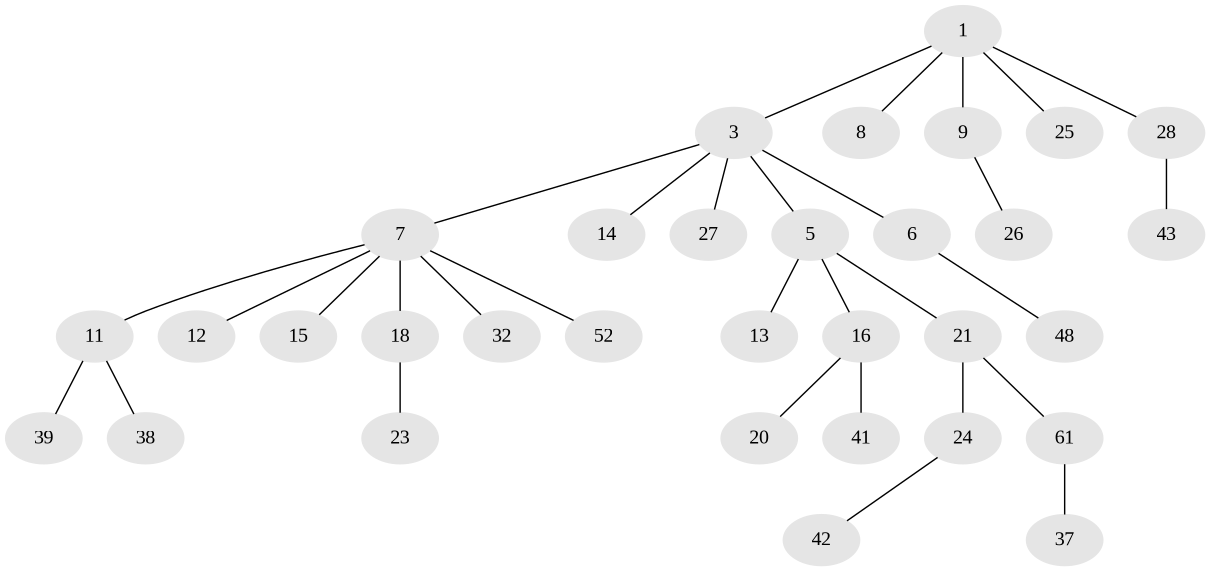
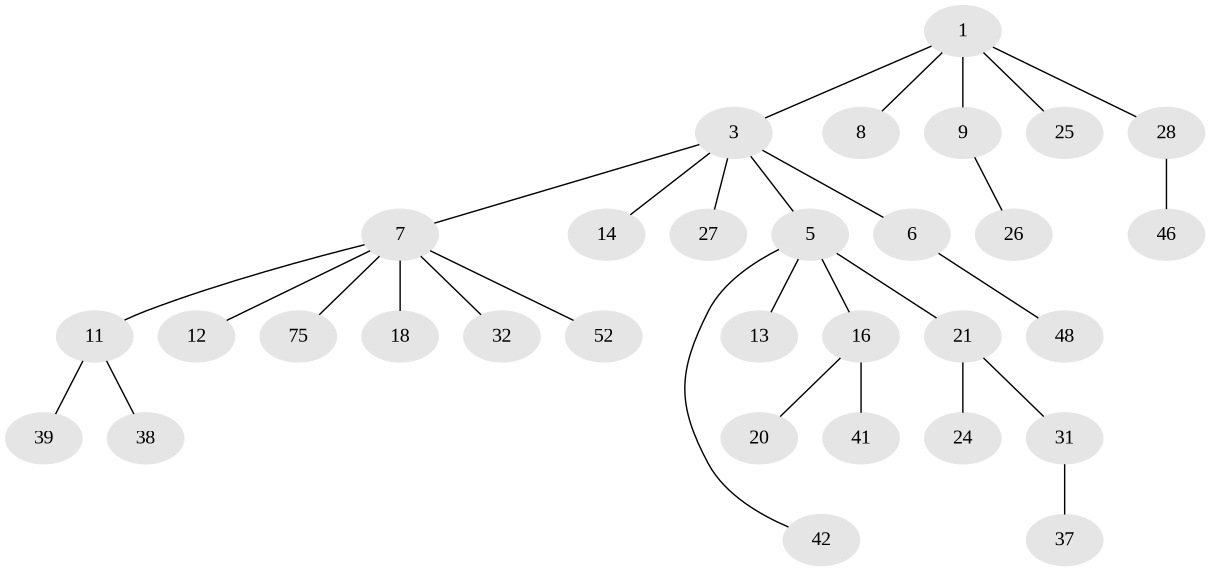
(1166, 235) -> (1166, 235)
(298, 337) -> (298, 337)
(400, 438) -> none
(1065, 438) -> (1065, 438)
(892, 489) -> (685, 392)
